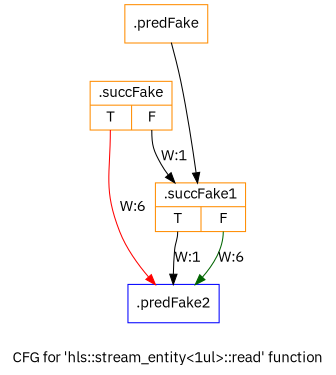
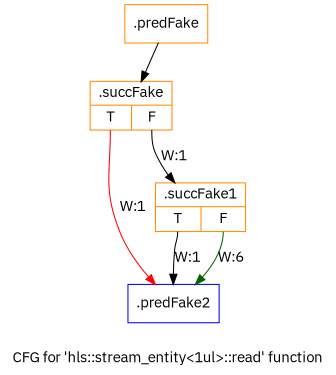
(186, 107) -> (152, 57)
(133, 207) -> (133, 207)
